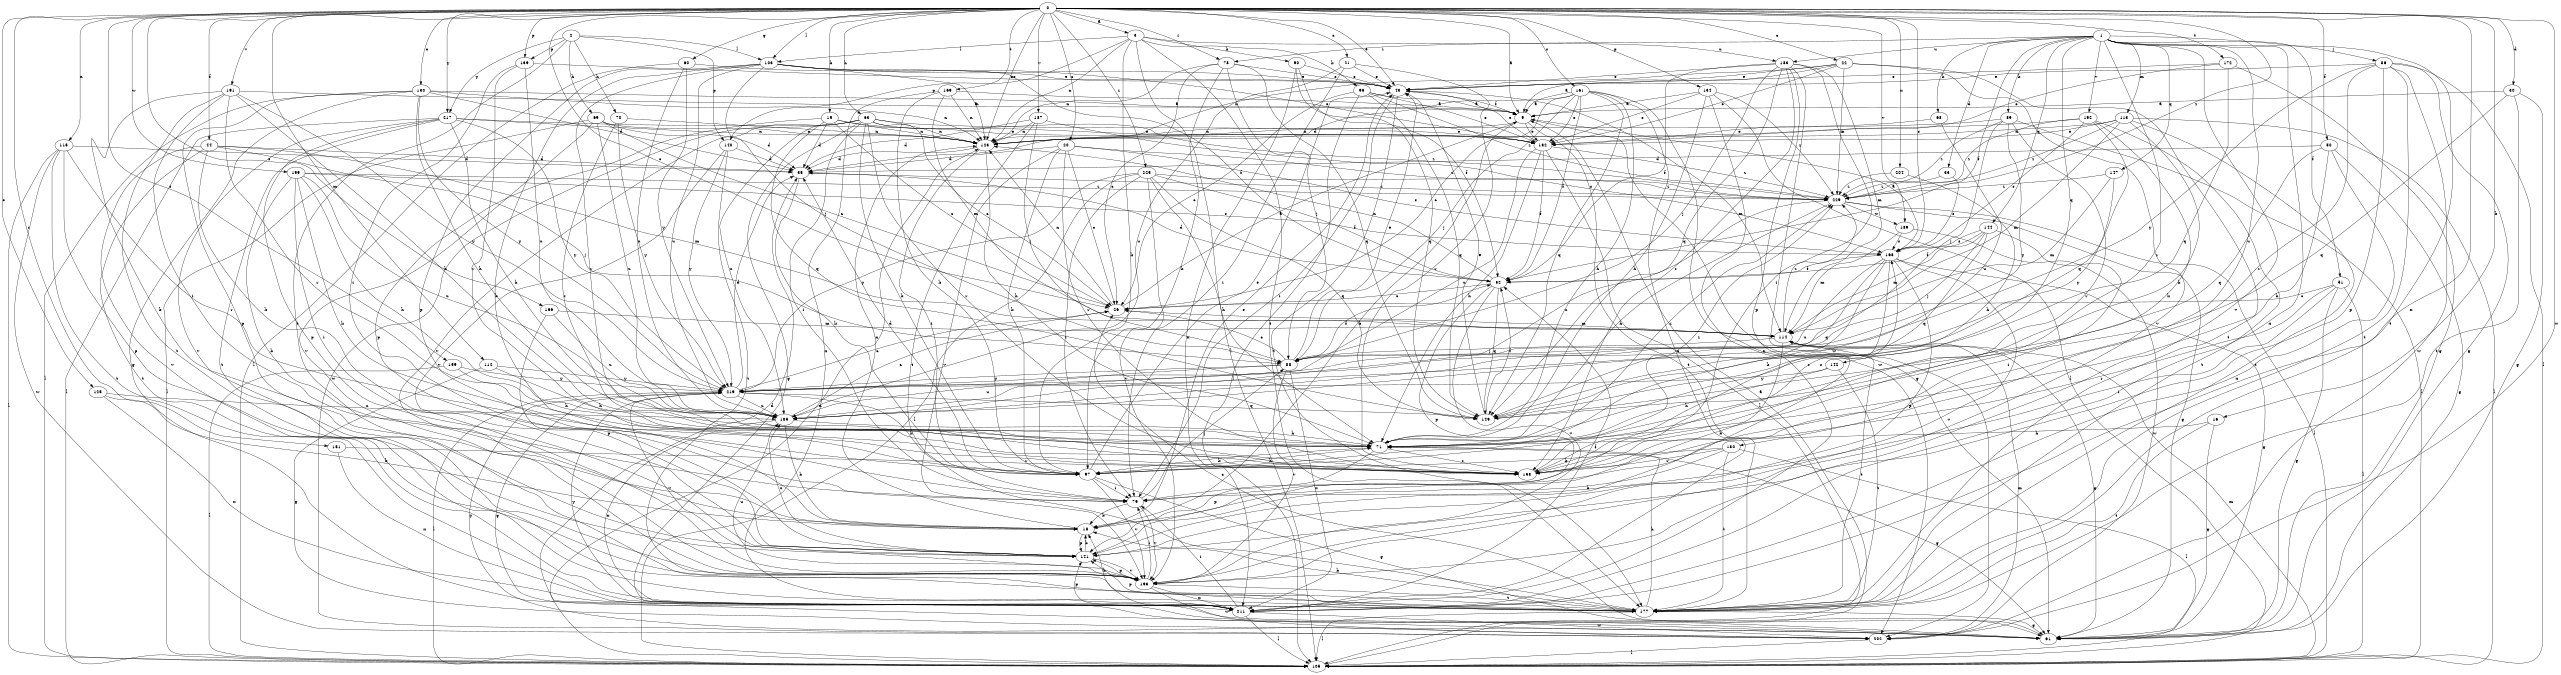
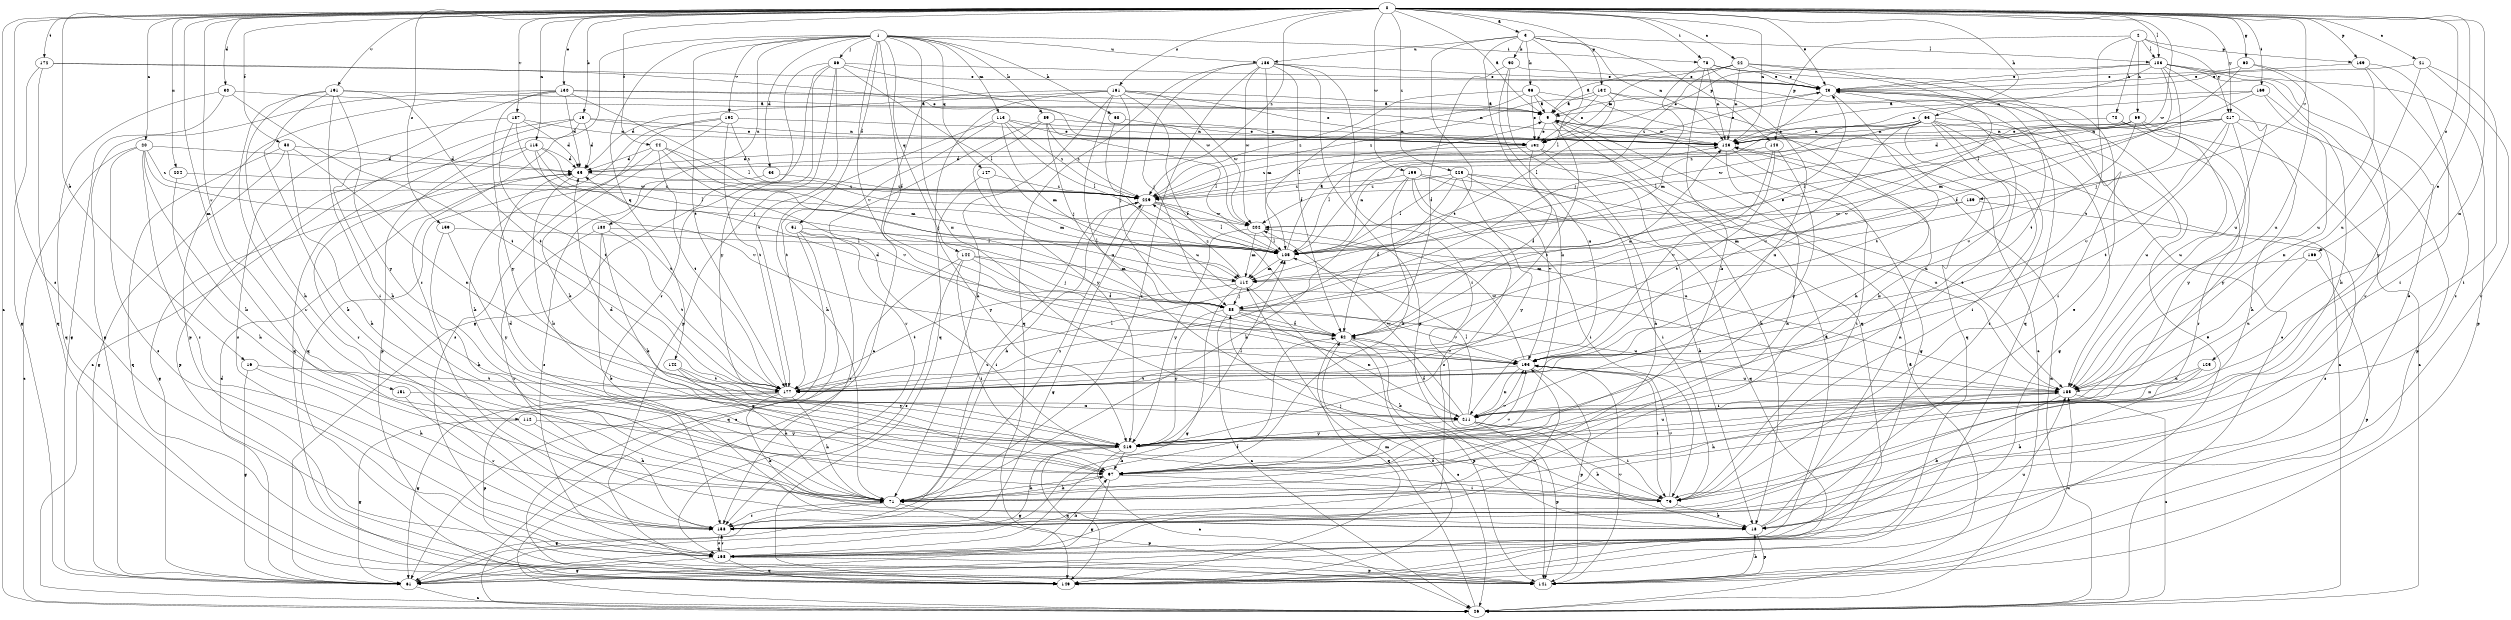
(1868, 213) -> (1201, 211)
(1226, 326) -> none
none -> (155, 335)
(608, 516) -> (1719, 406)
